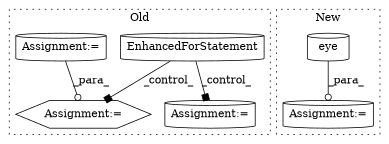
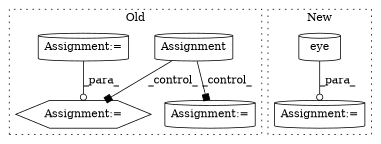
(192, 47) -> (194, 47)
